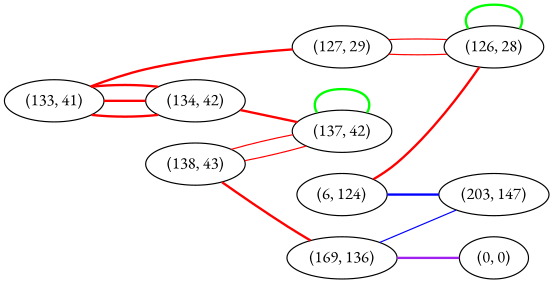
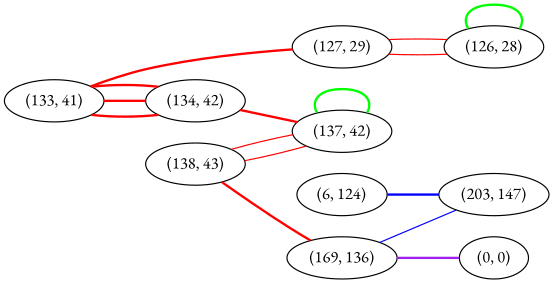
(432, 128) -> none
